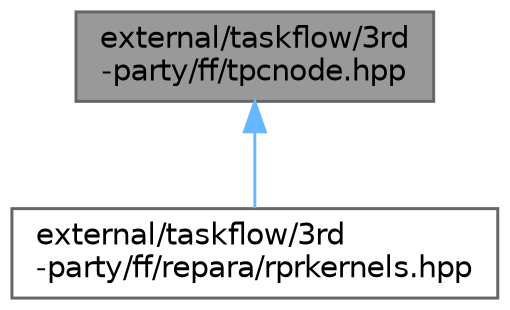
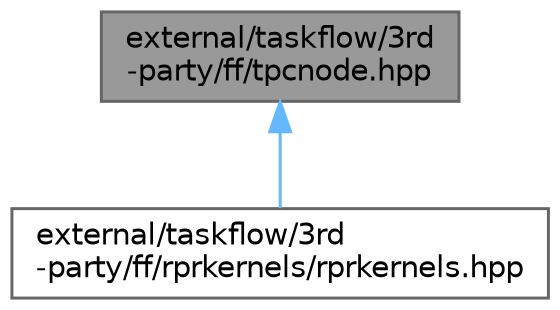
(255, 253) -> (280, 253)
